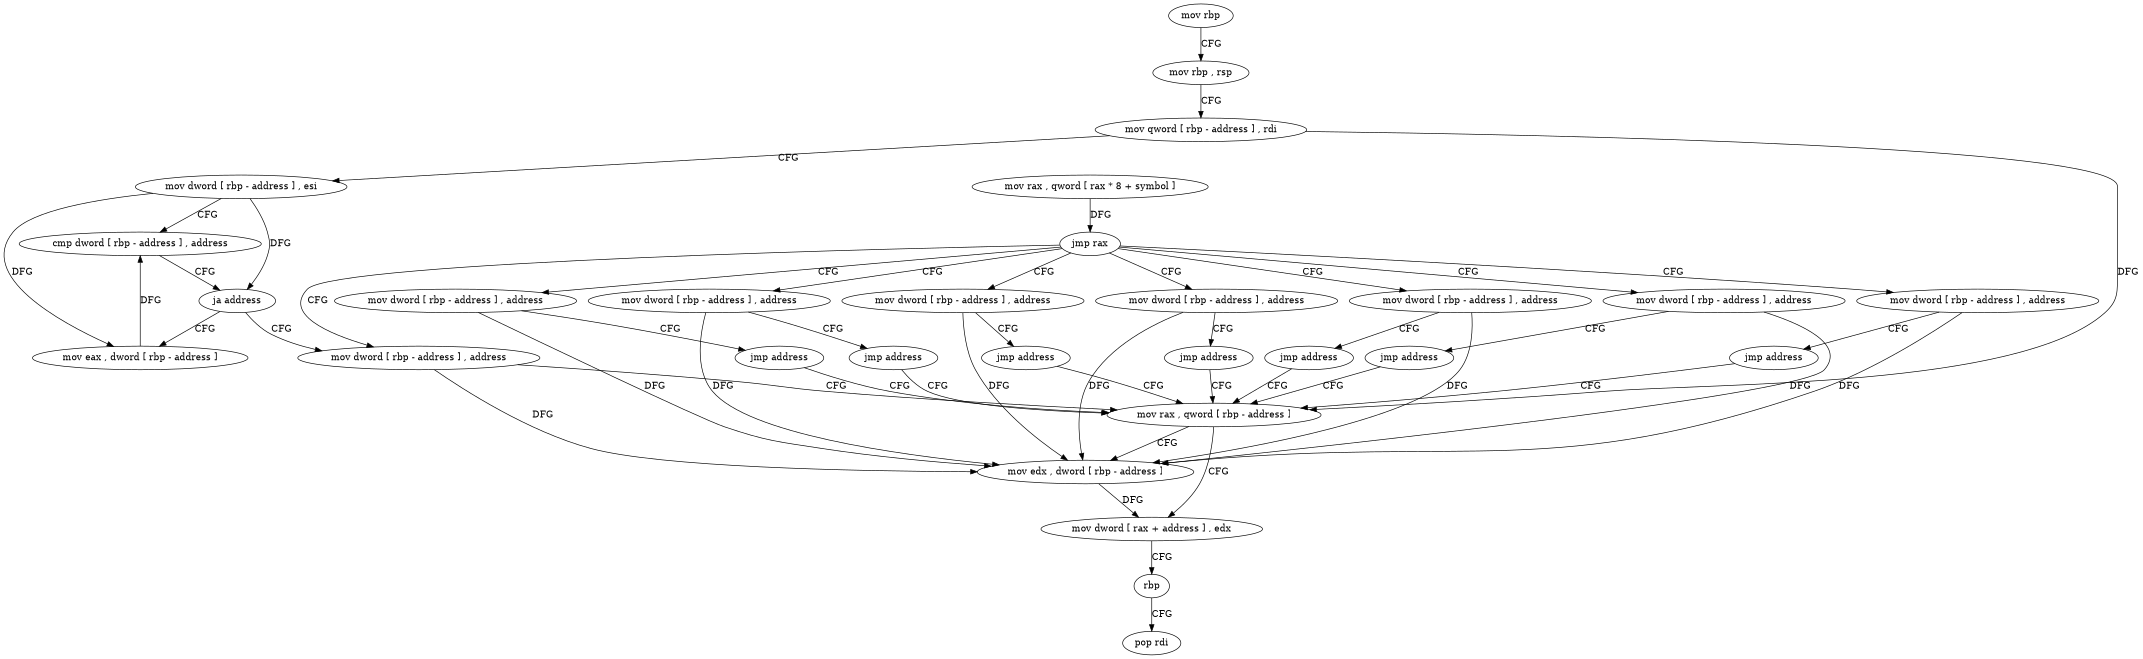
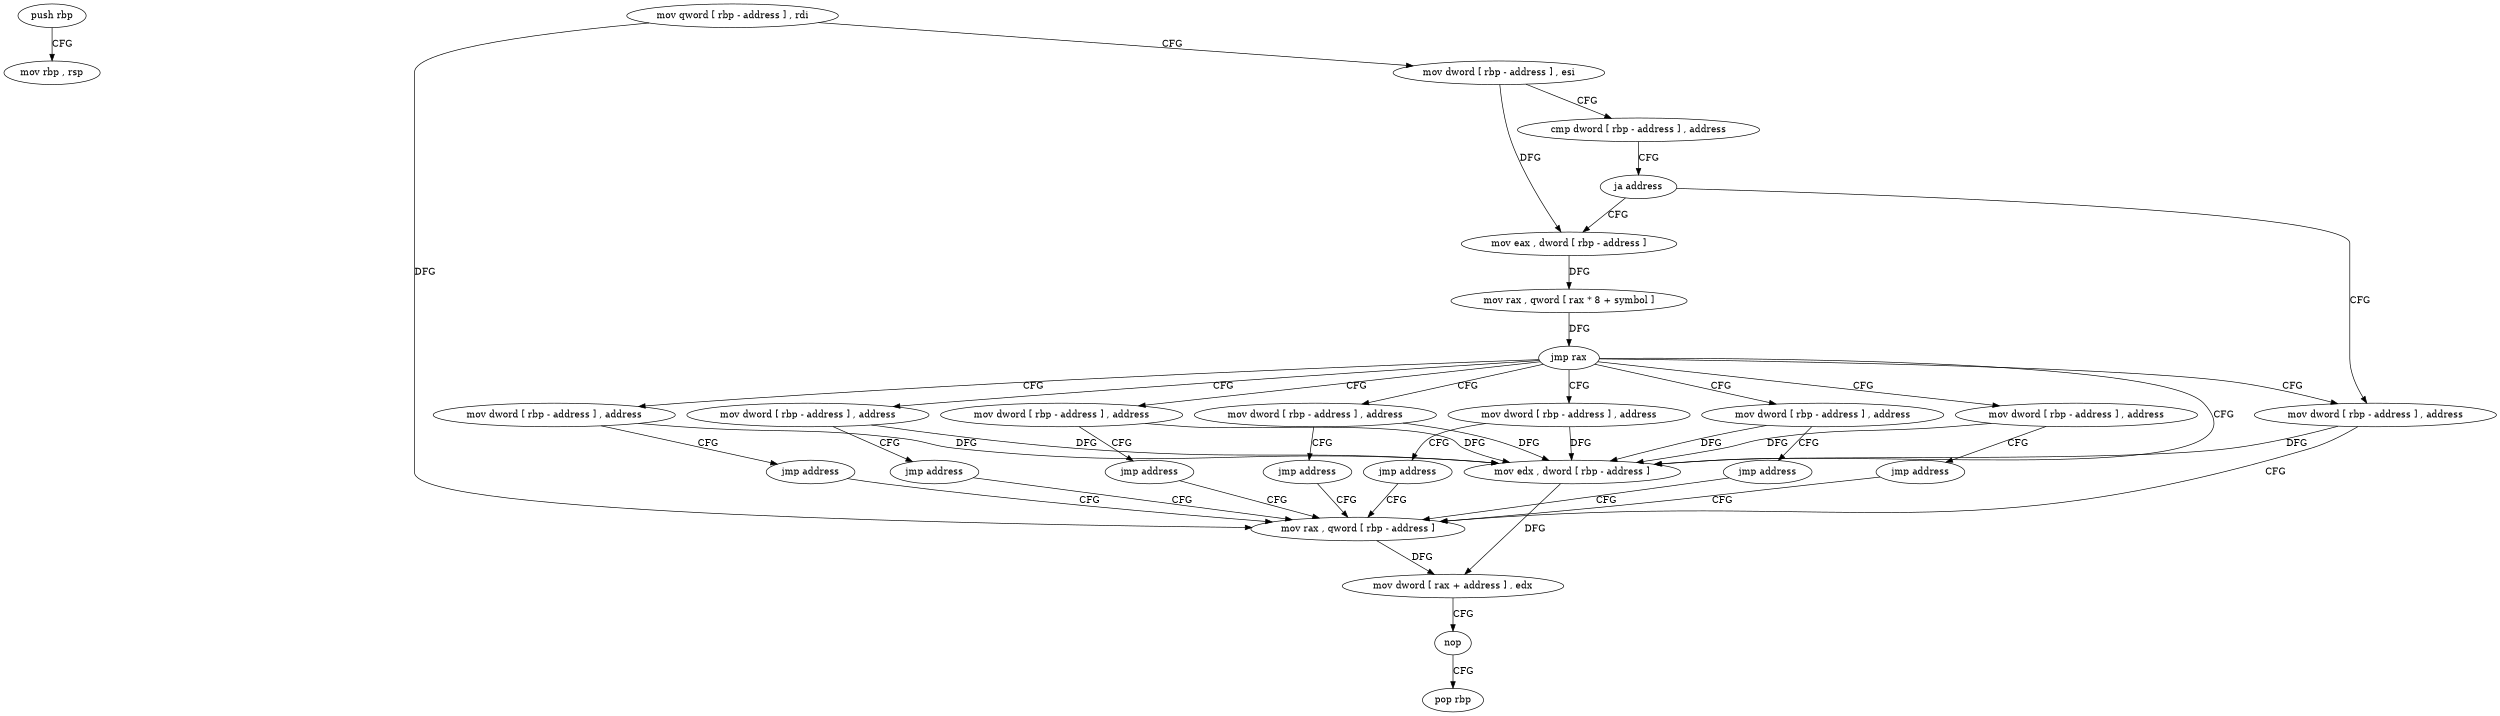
(1201, 16) -> (52, 16)
(1201, 98) -> none
(269, 241) -> none
(140, 304) -> (1569, 269)
(1153, 442) -> (2192, 398)
(1219, 472) -> (1422, 558)
(1152, 586) -> (1453, 643)
(1152, 643) -> (1453, 700)
